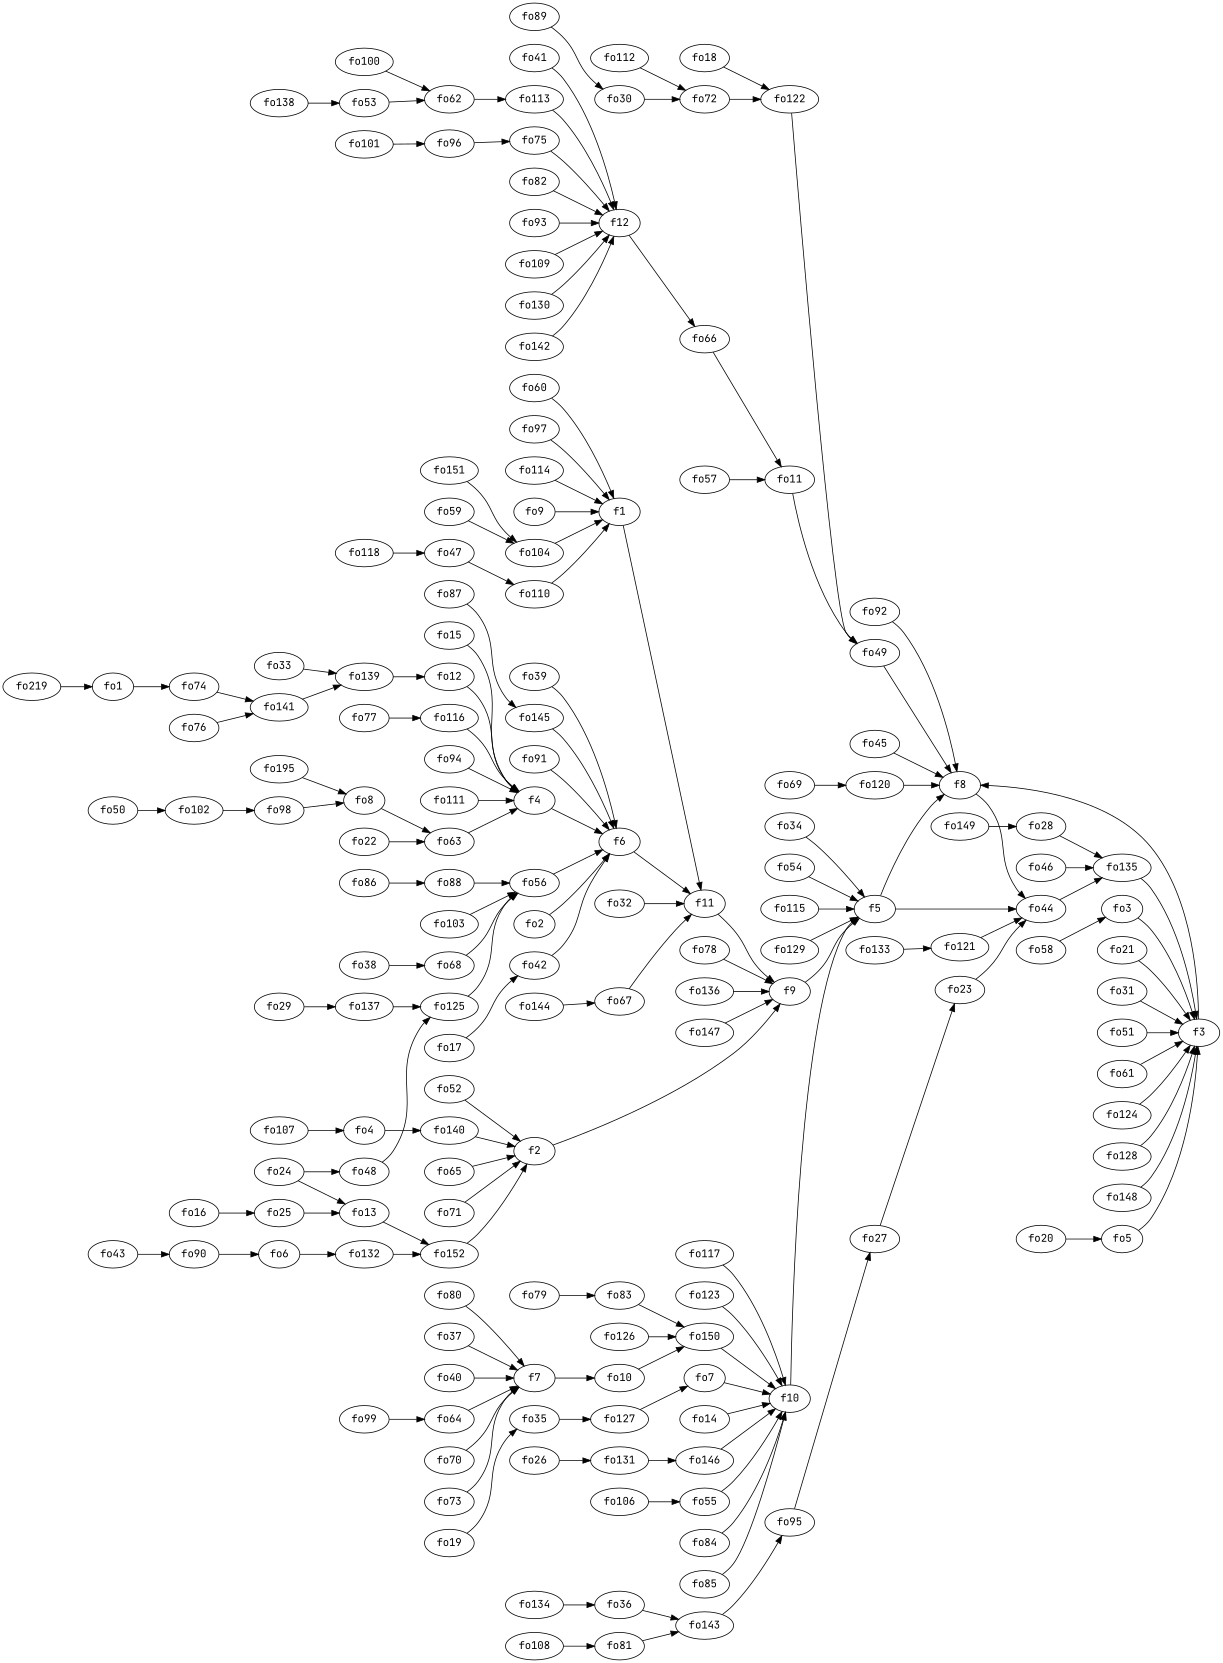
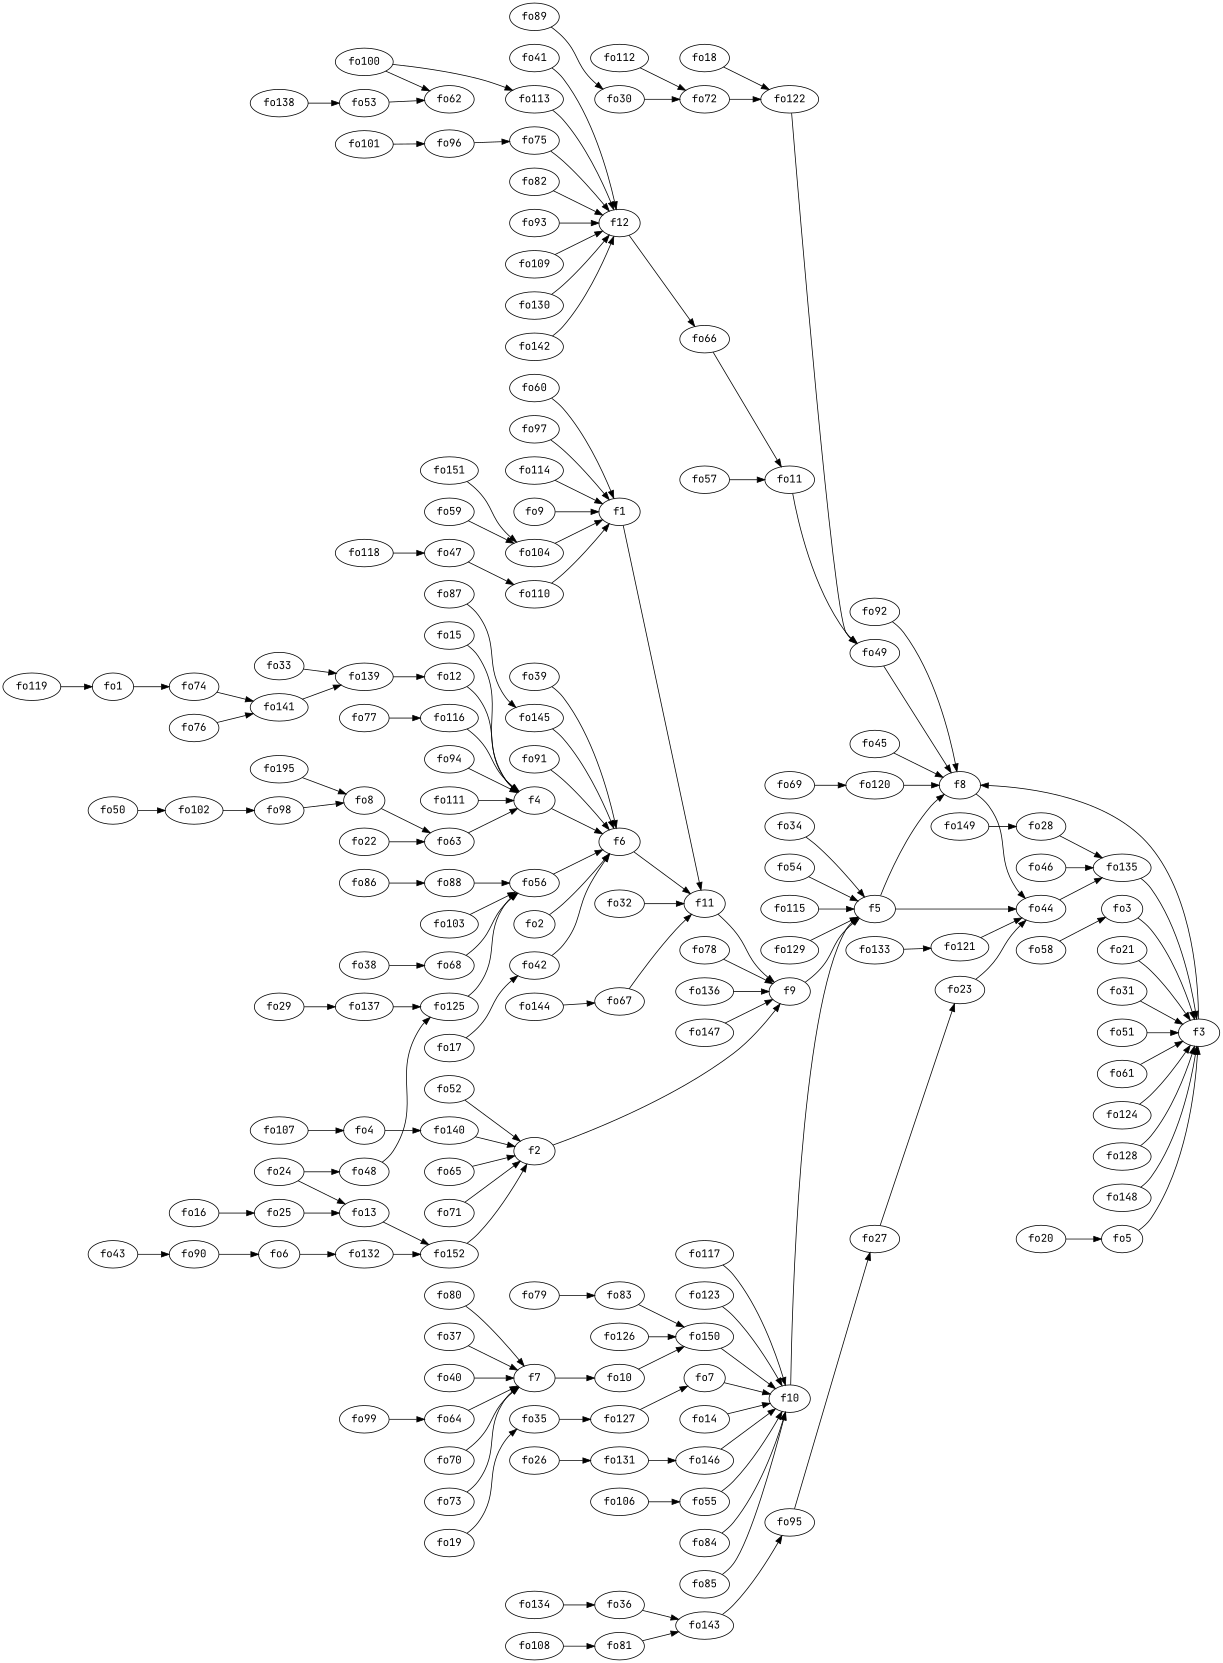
(486, 99) -> (450, 73)
(32, 687) -> (32, 687)
